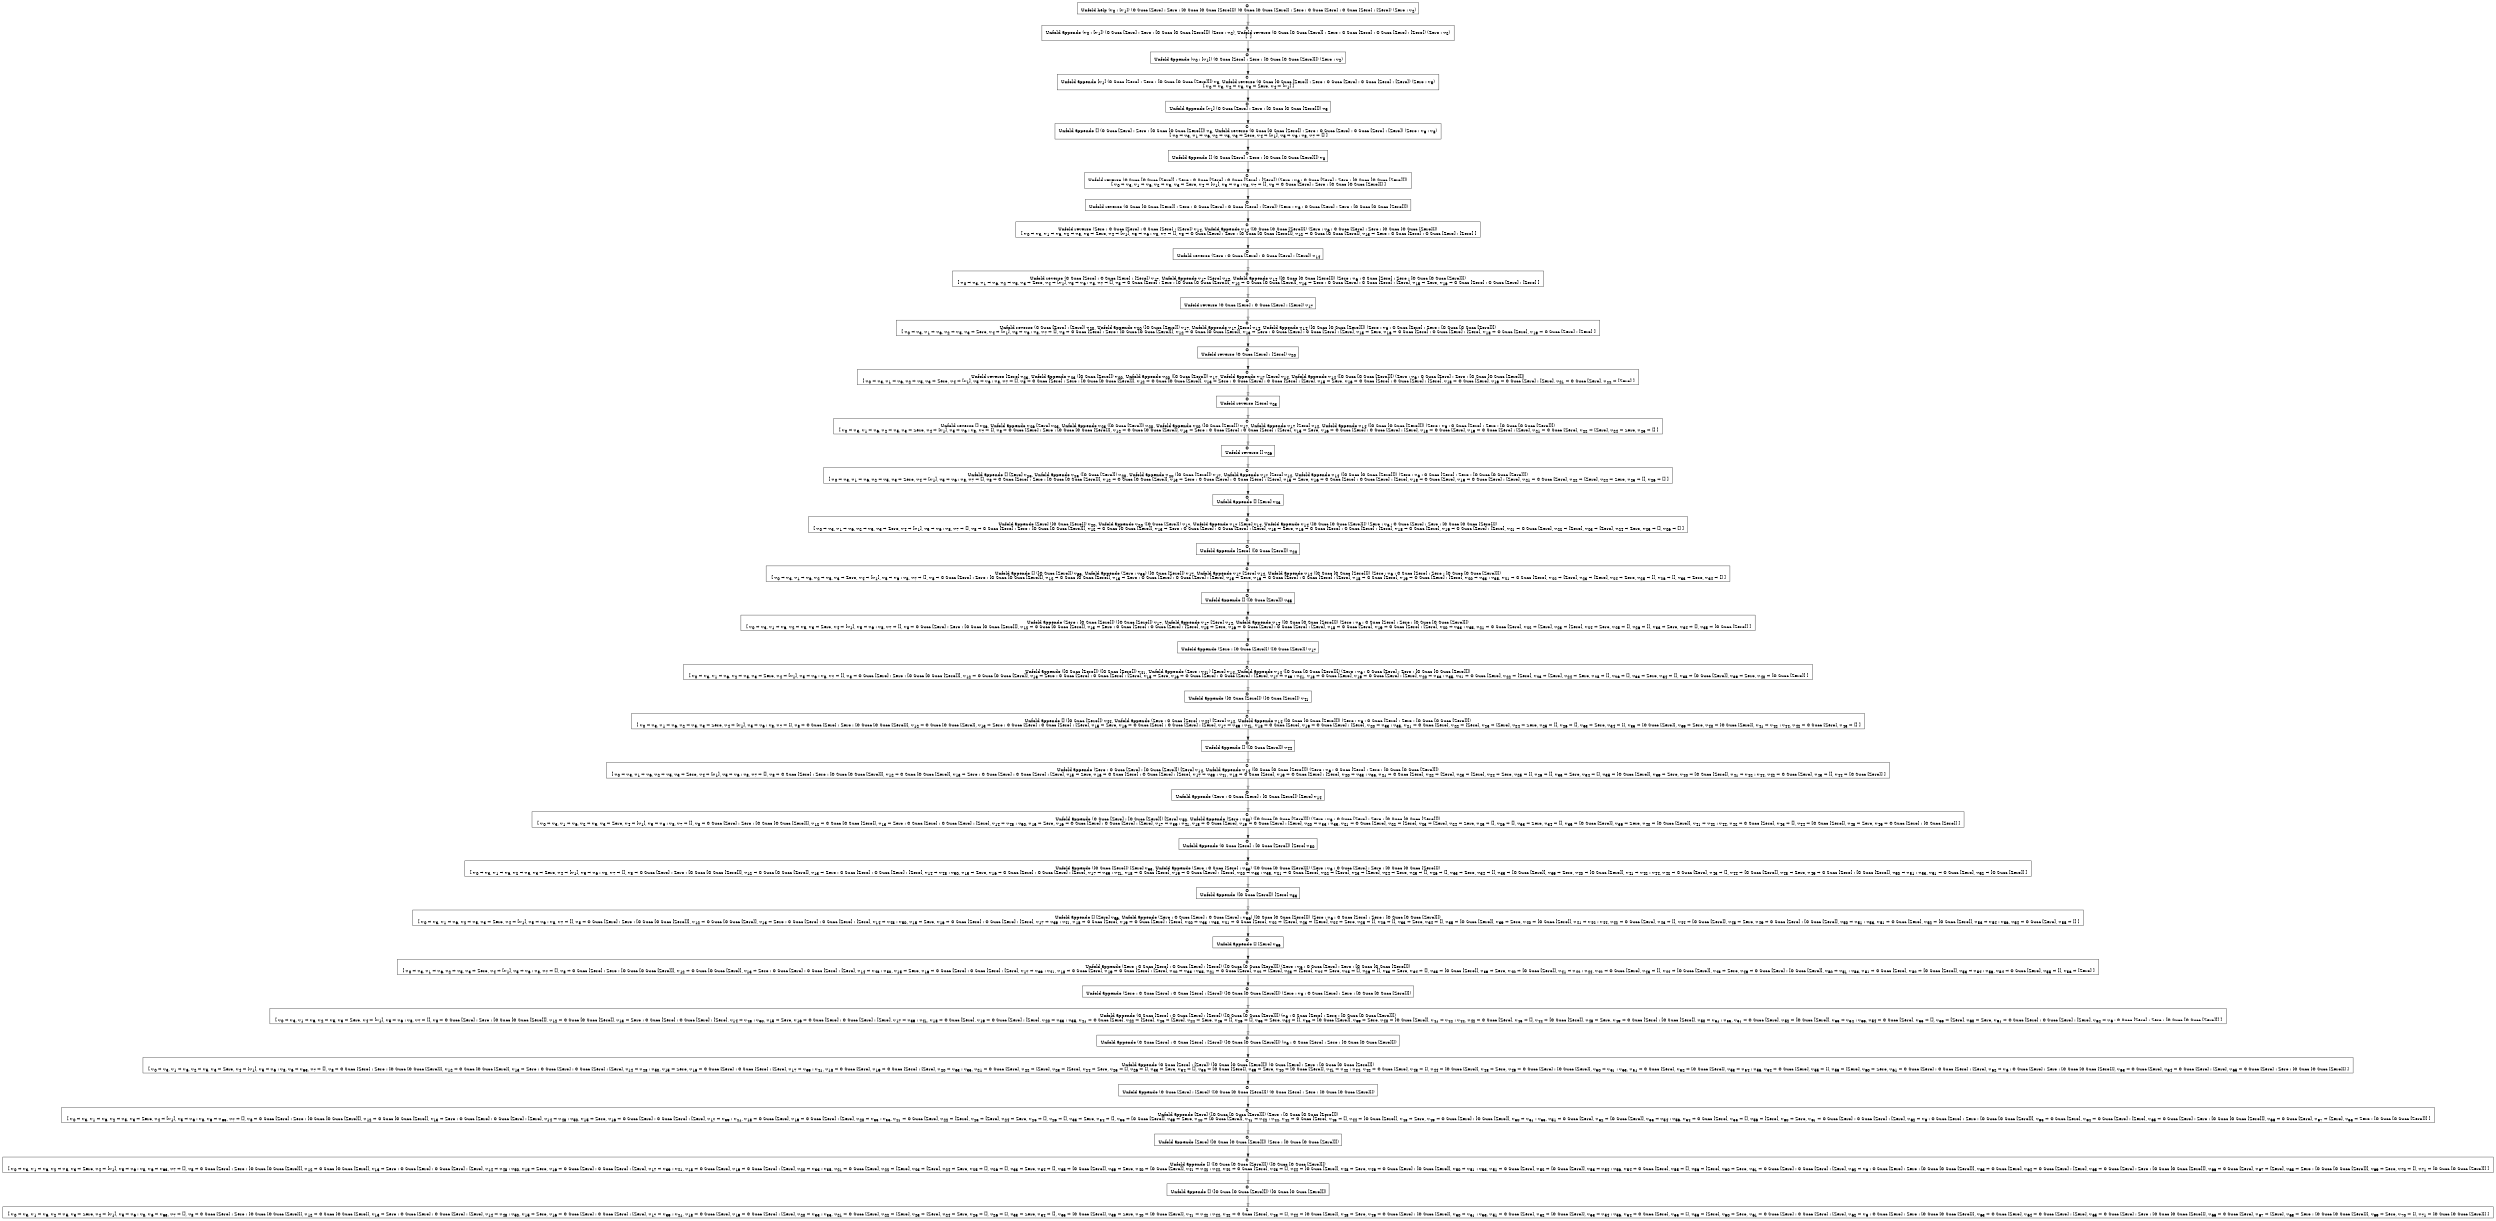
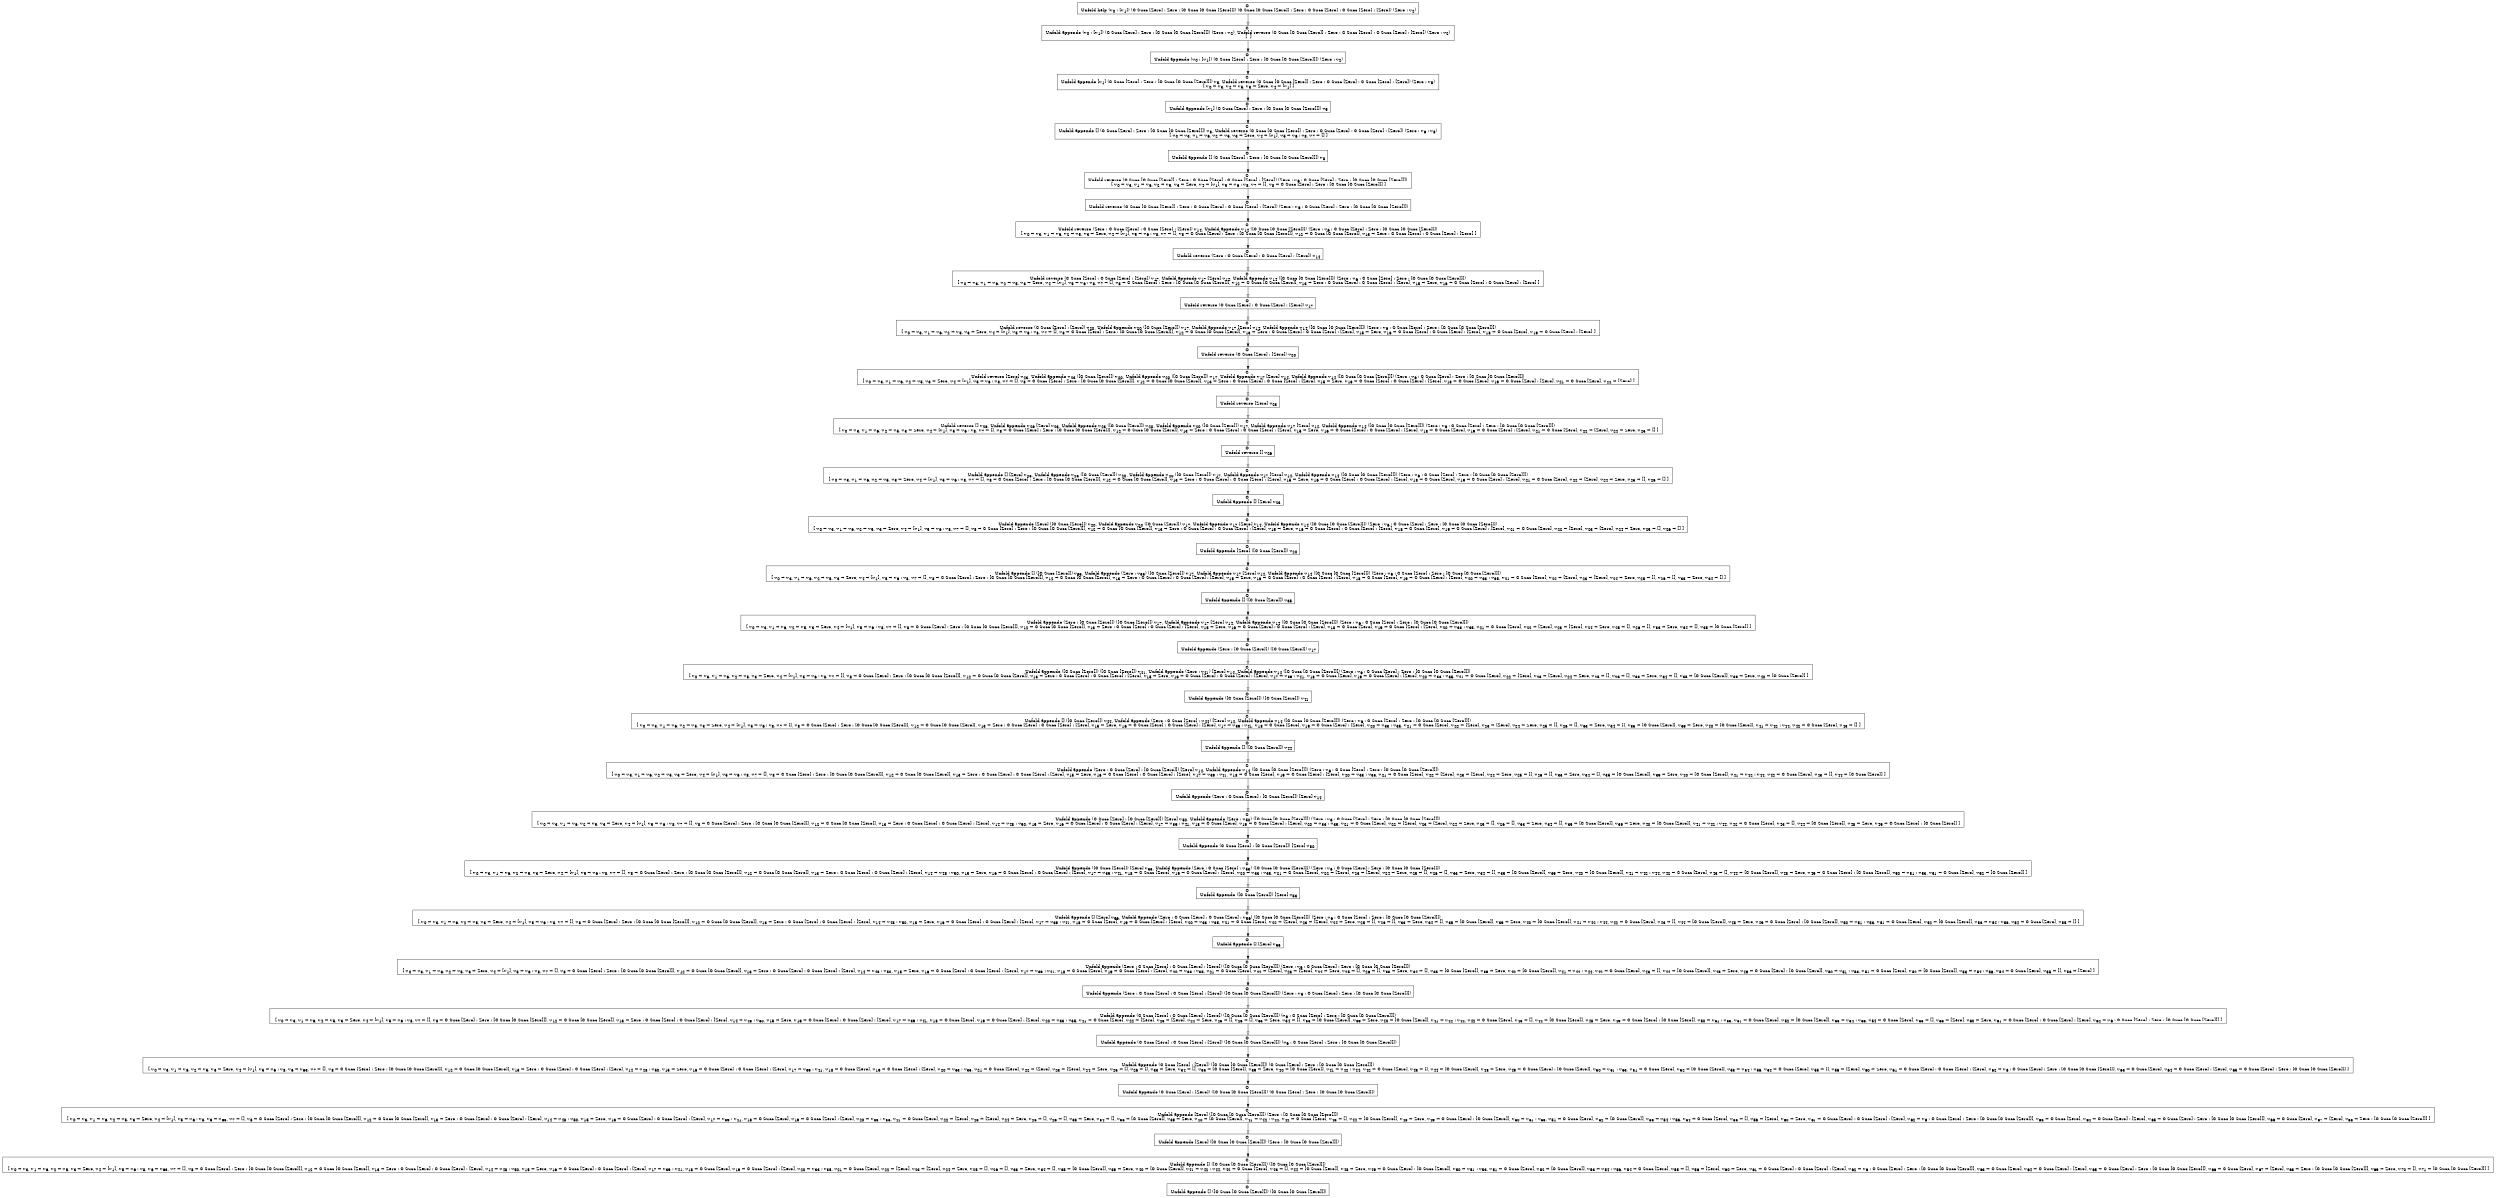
(1248, 1212) -> none
